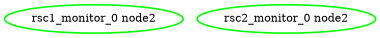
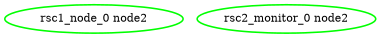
(94, 19) -> (94, 19)
